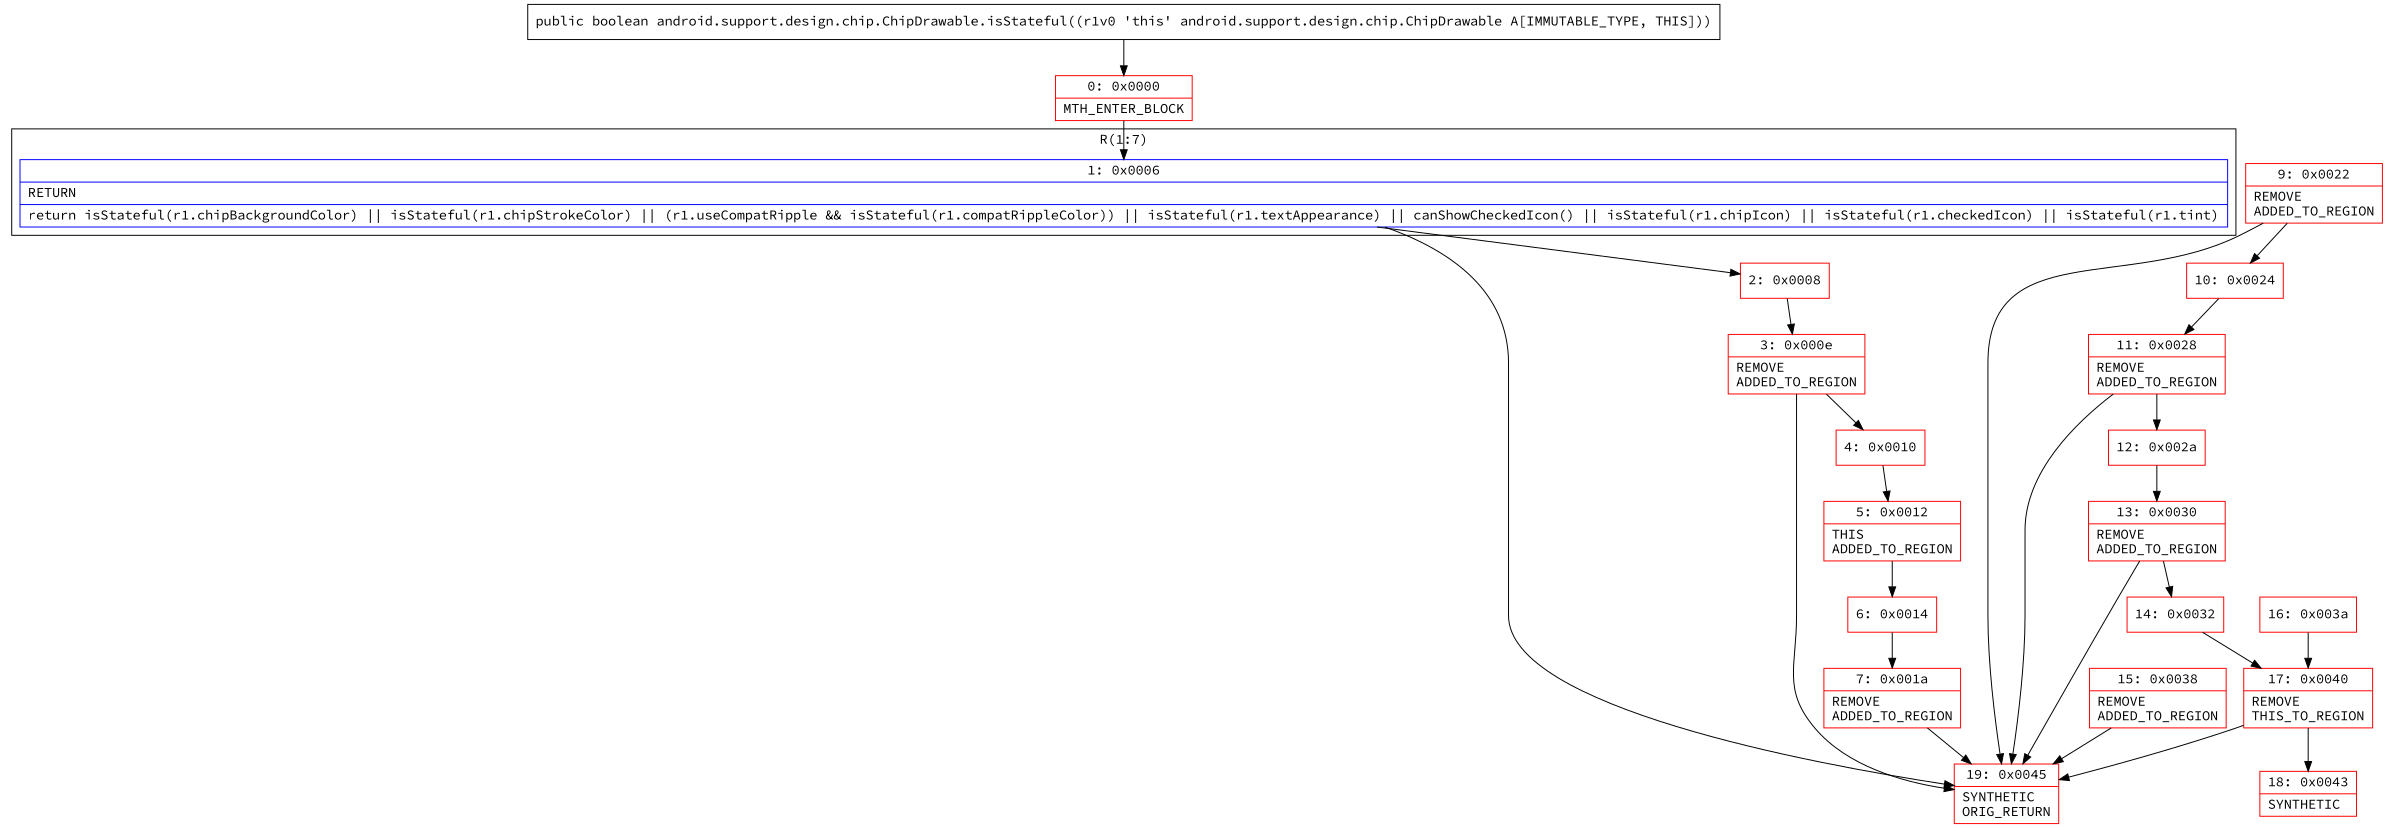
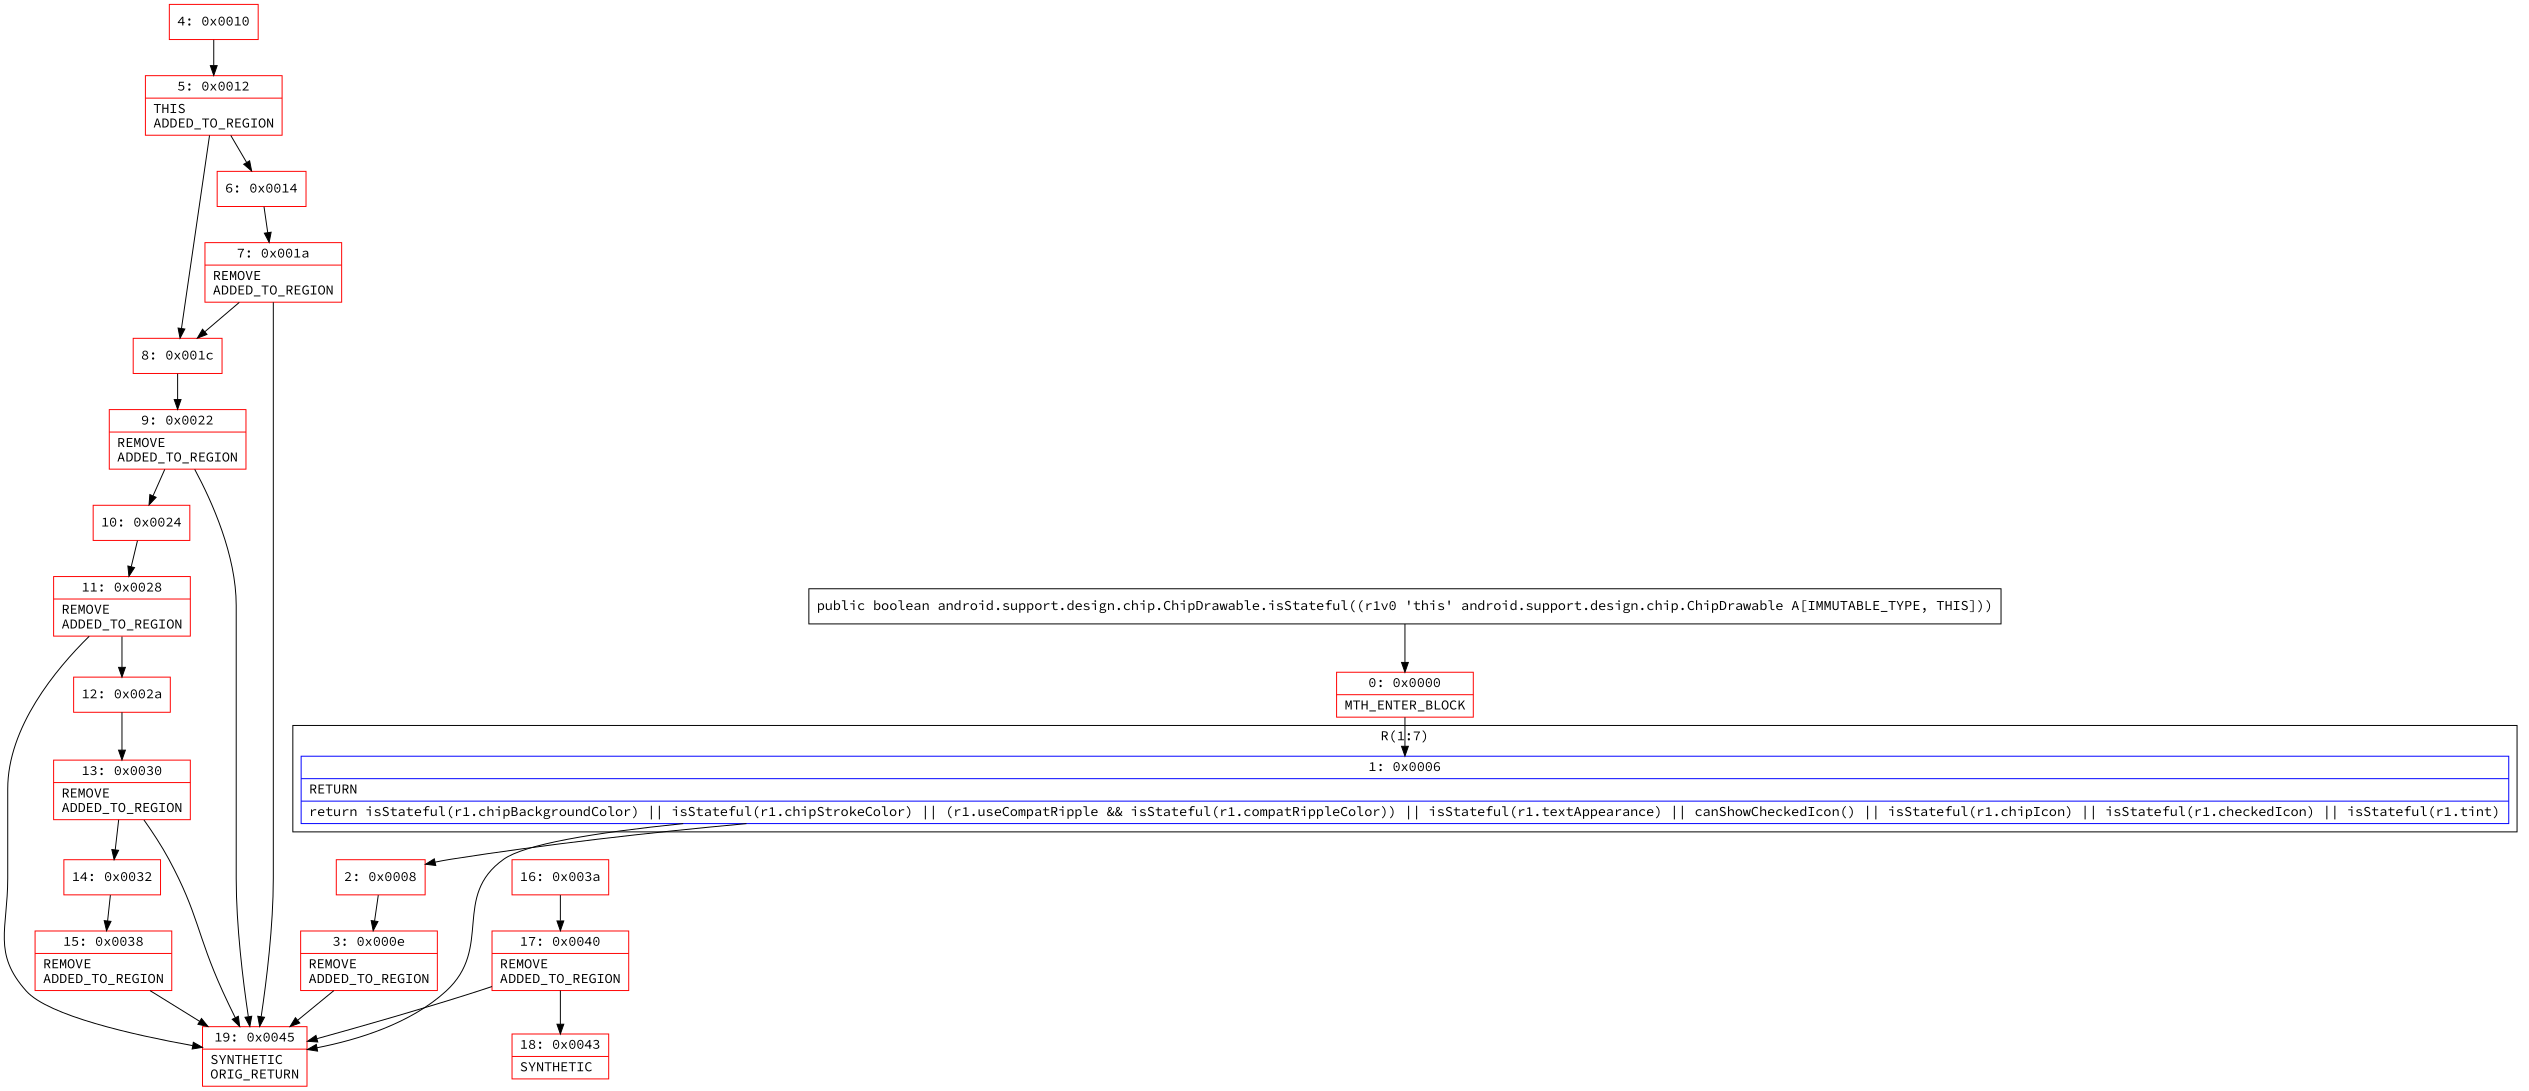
none -> (178, 356)
(1841, 408) -> none
(2228, 648) -> (109, 908)
(2308, 716) -> (560, 979)
